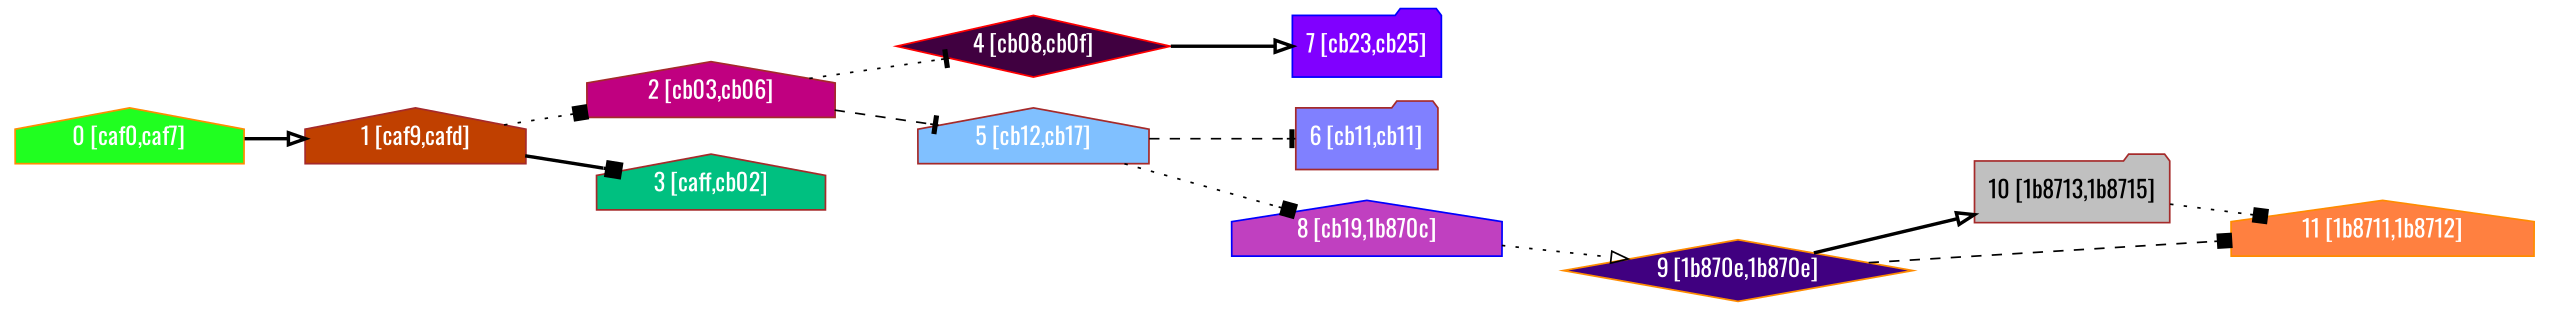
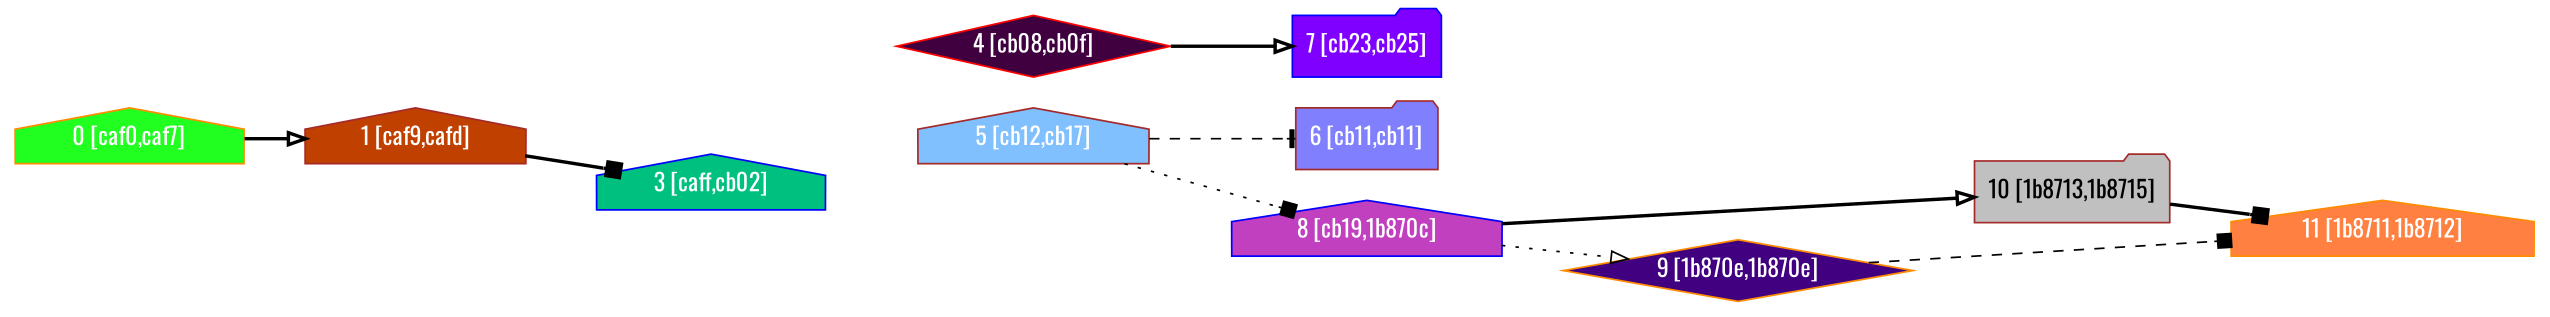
(711, 92) -> none
(711, 185) -> (711, 185)
(2210, 209) -> (2210, 209)
(1886, 236) -> (1729, 211)
